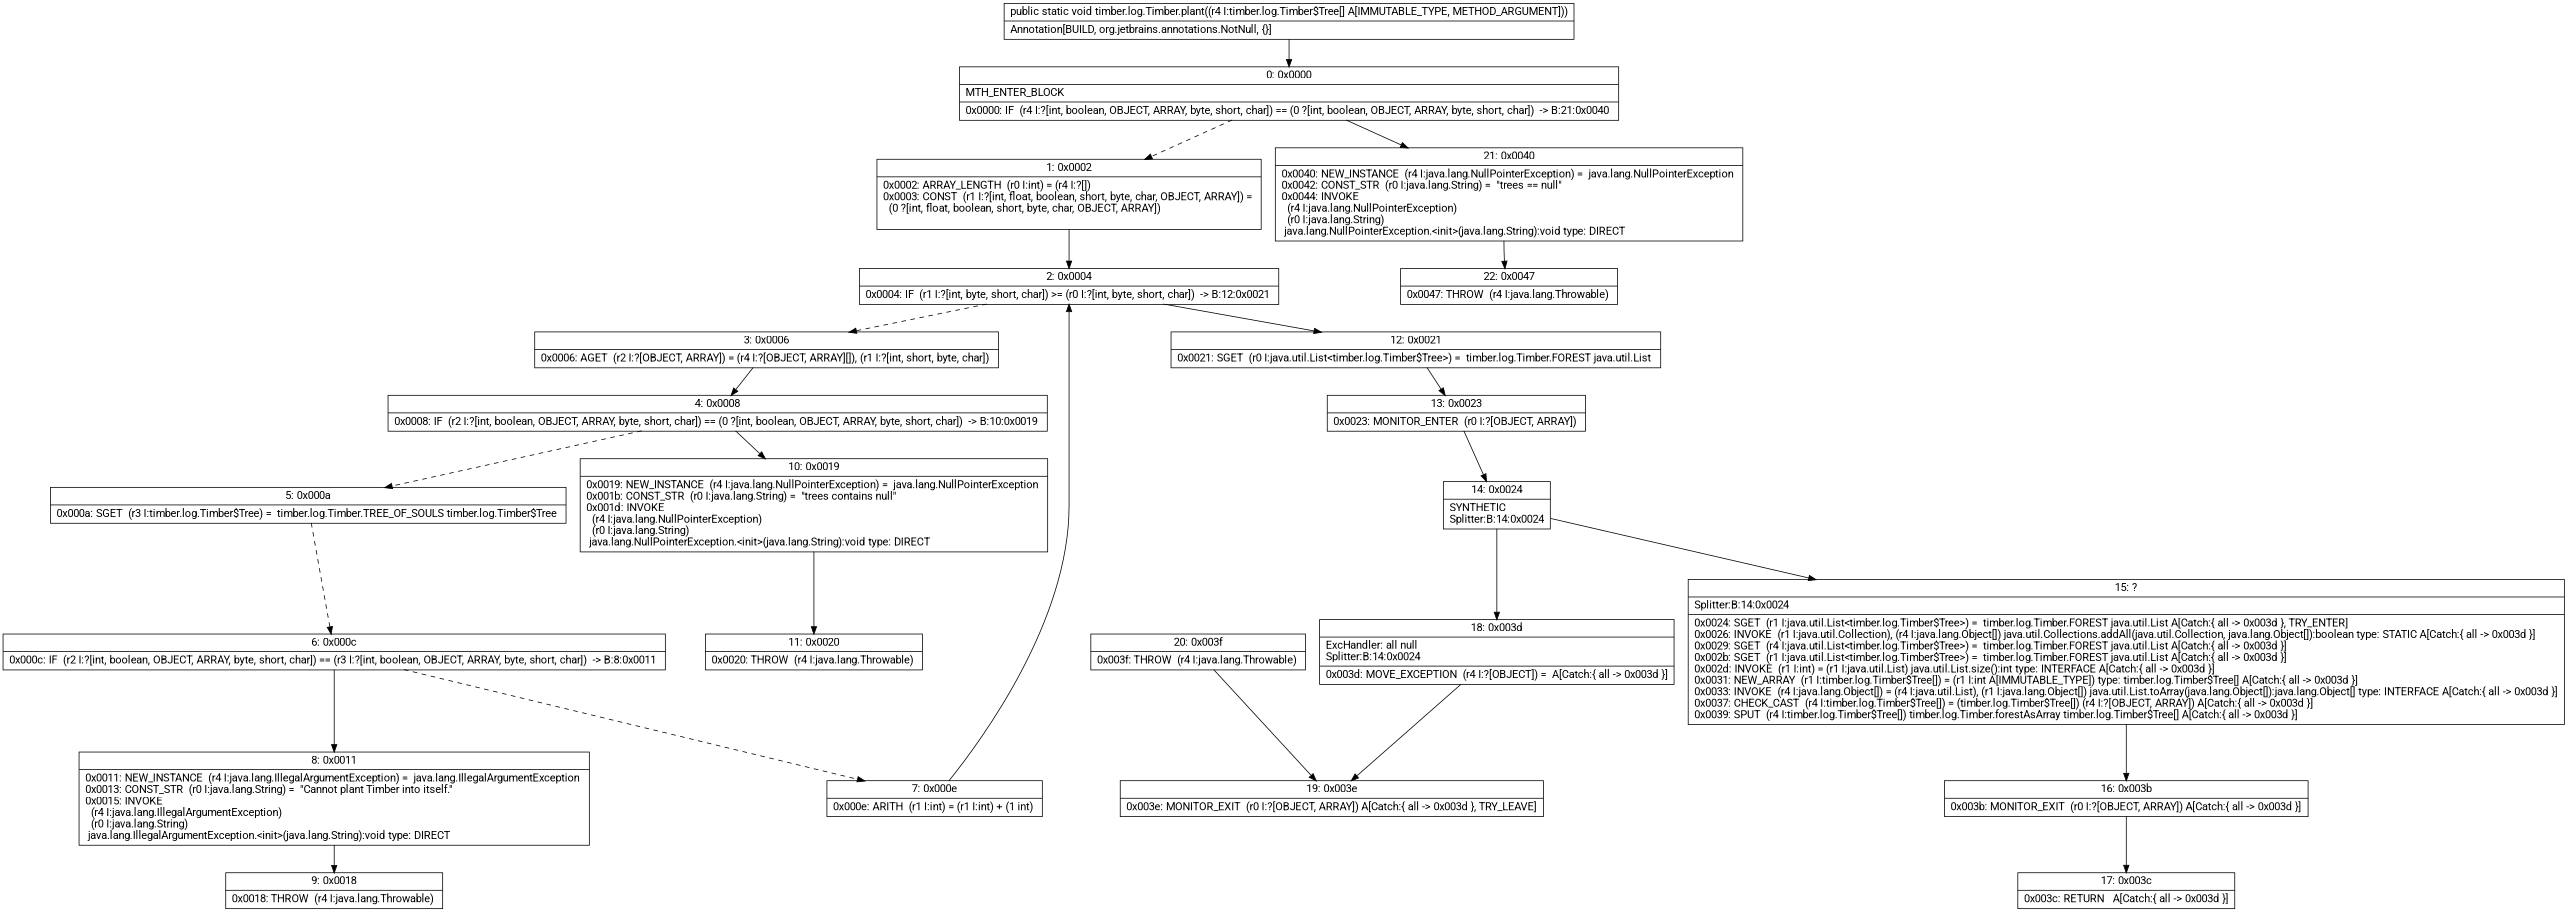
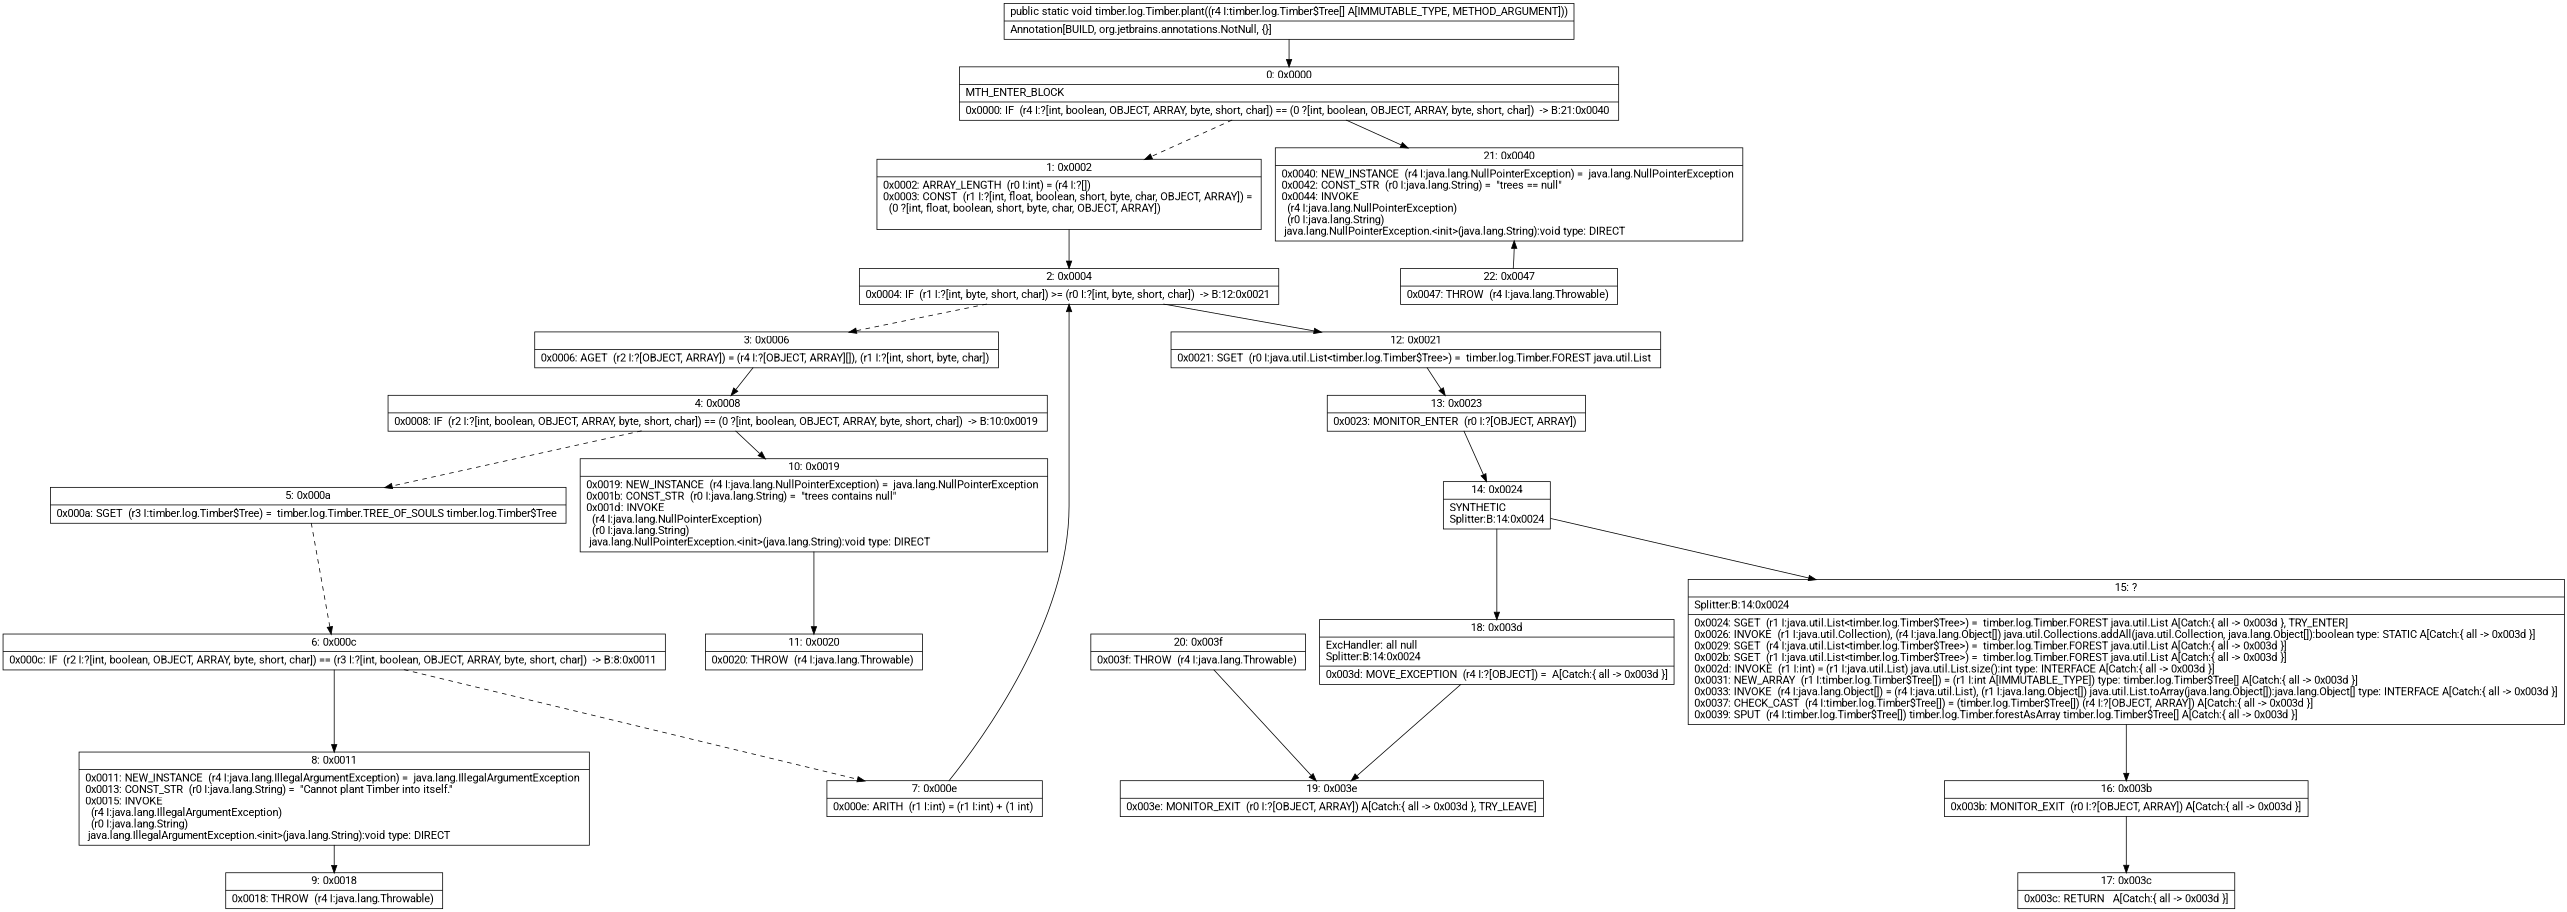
(1504, 251) -> (1514, 259)
